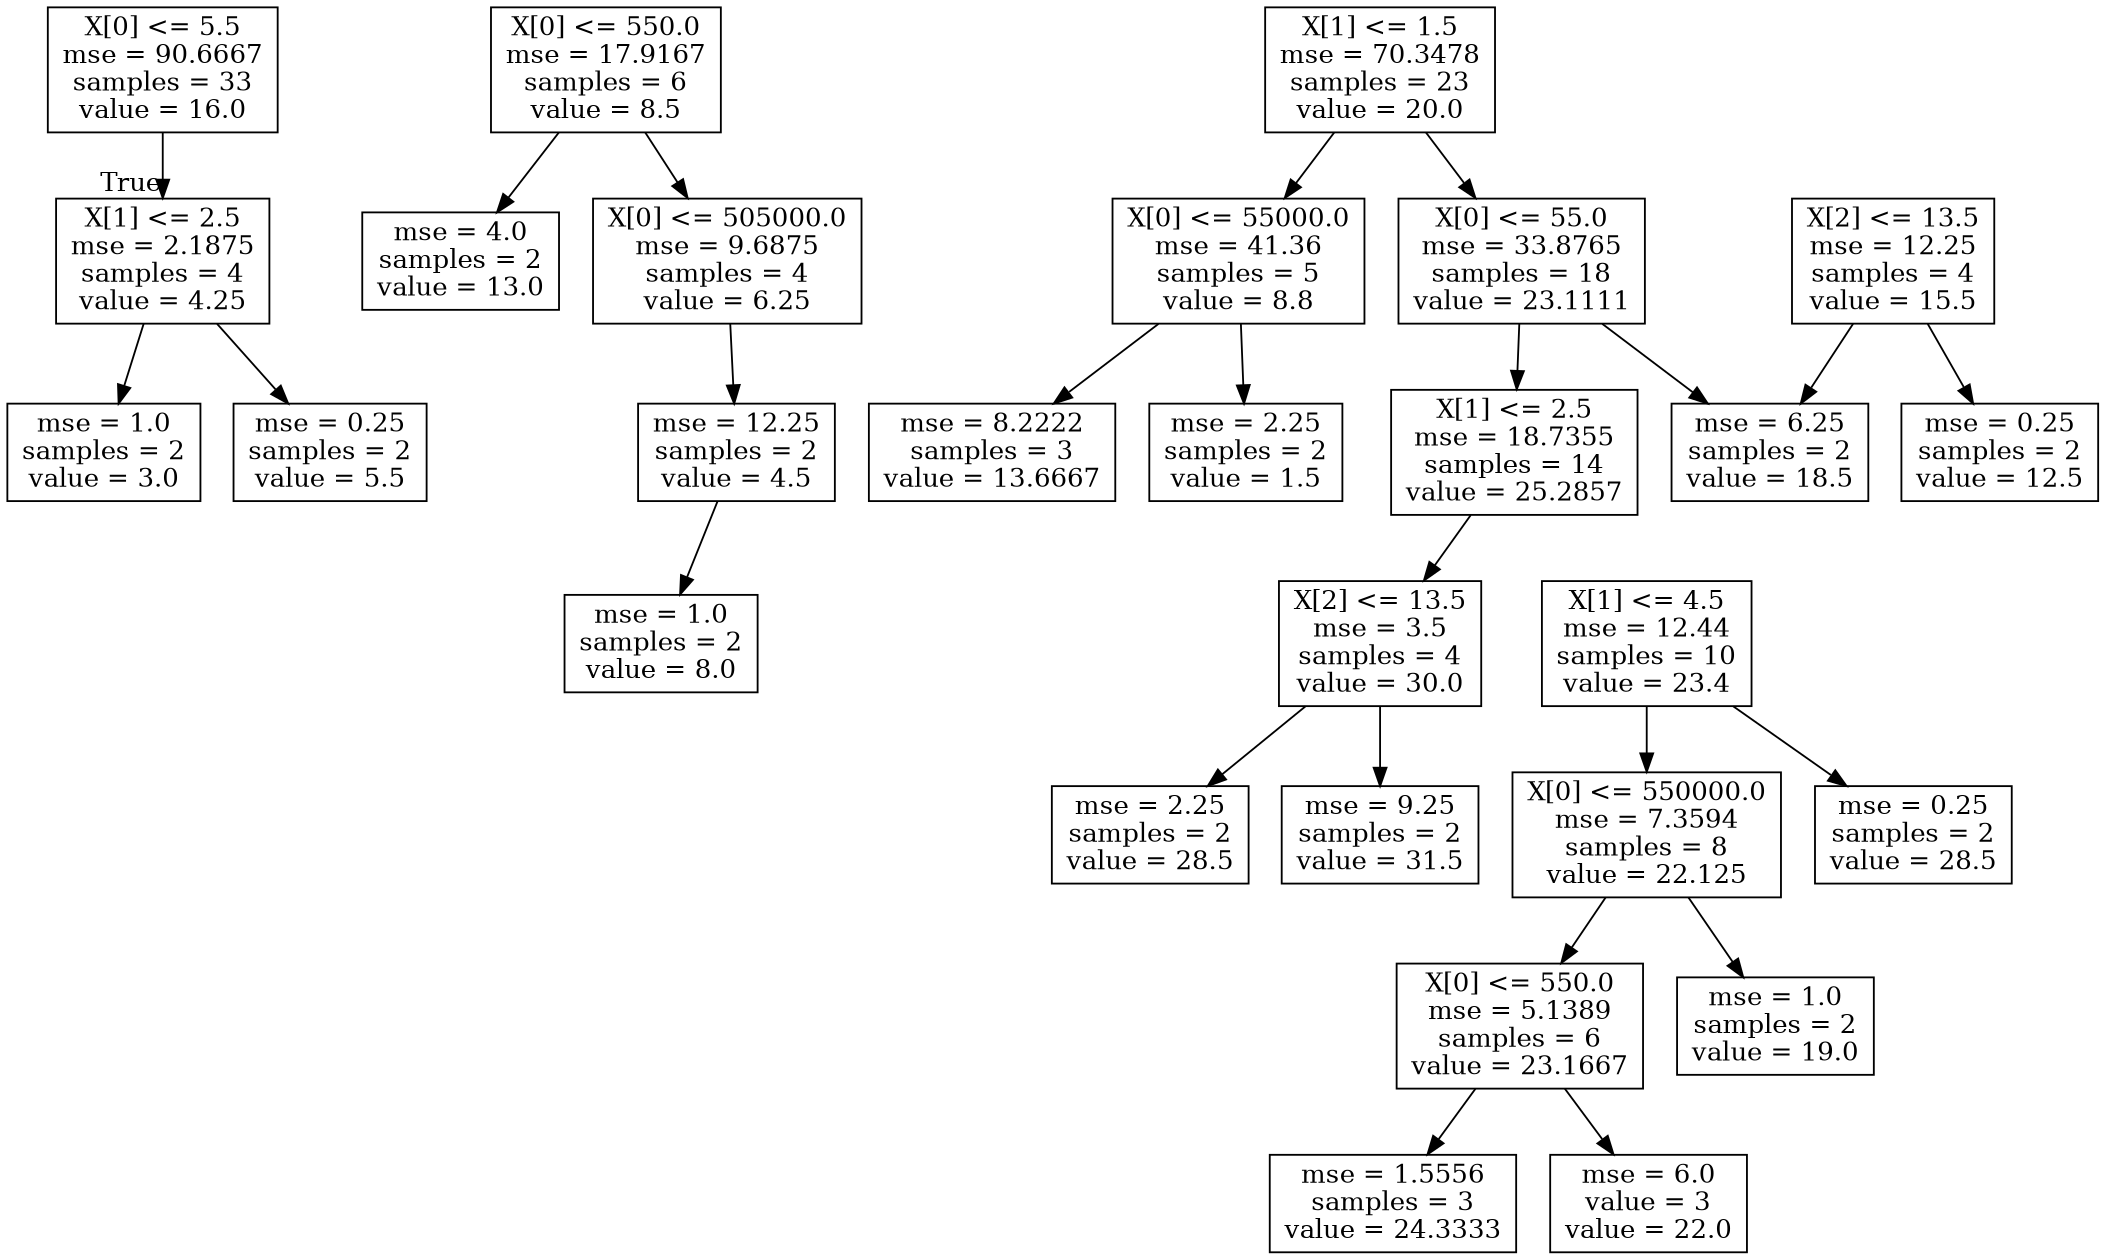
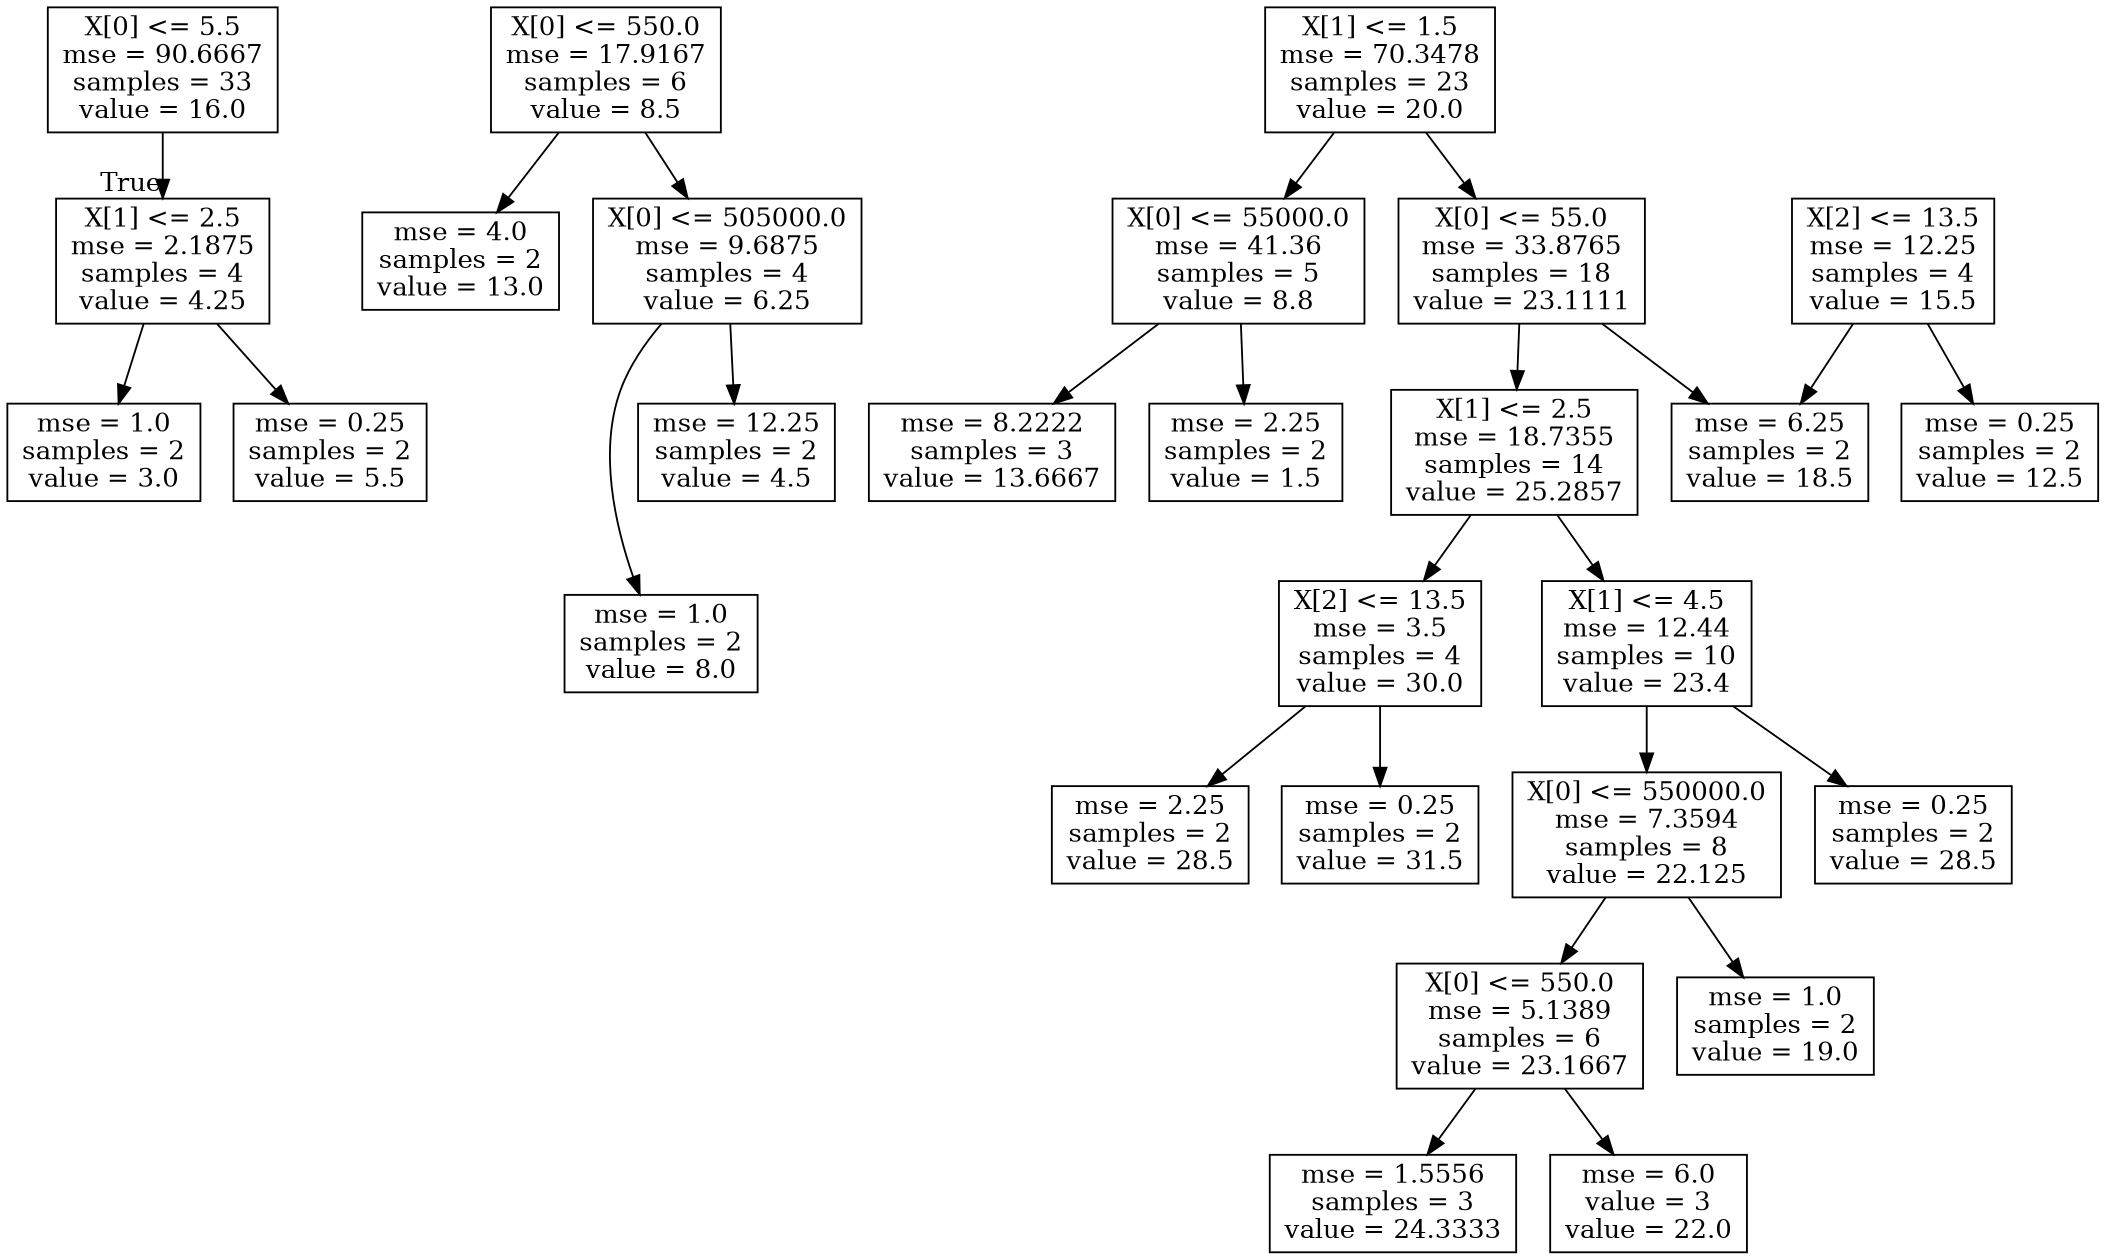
(702, 539) -> (610, 445)
none -> (1575, 540)
(1380, 835) -> (1380, 835)
